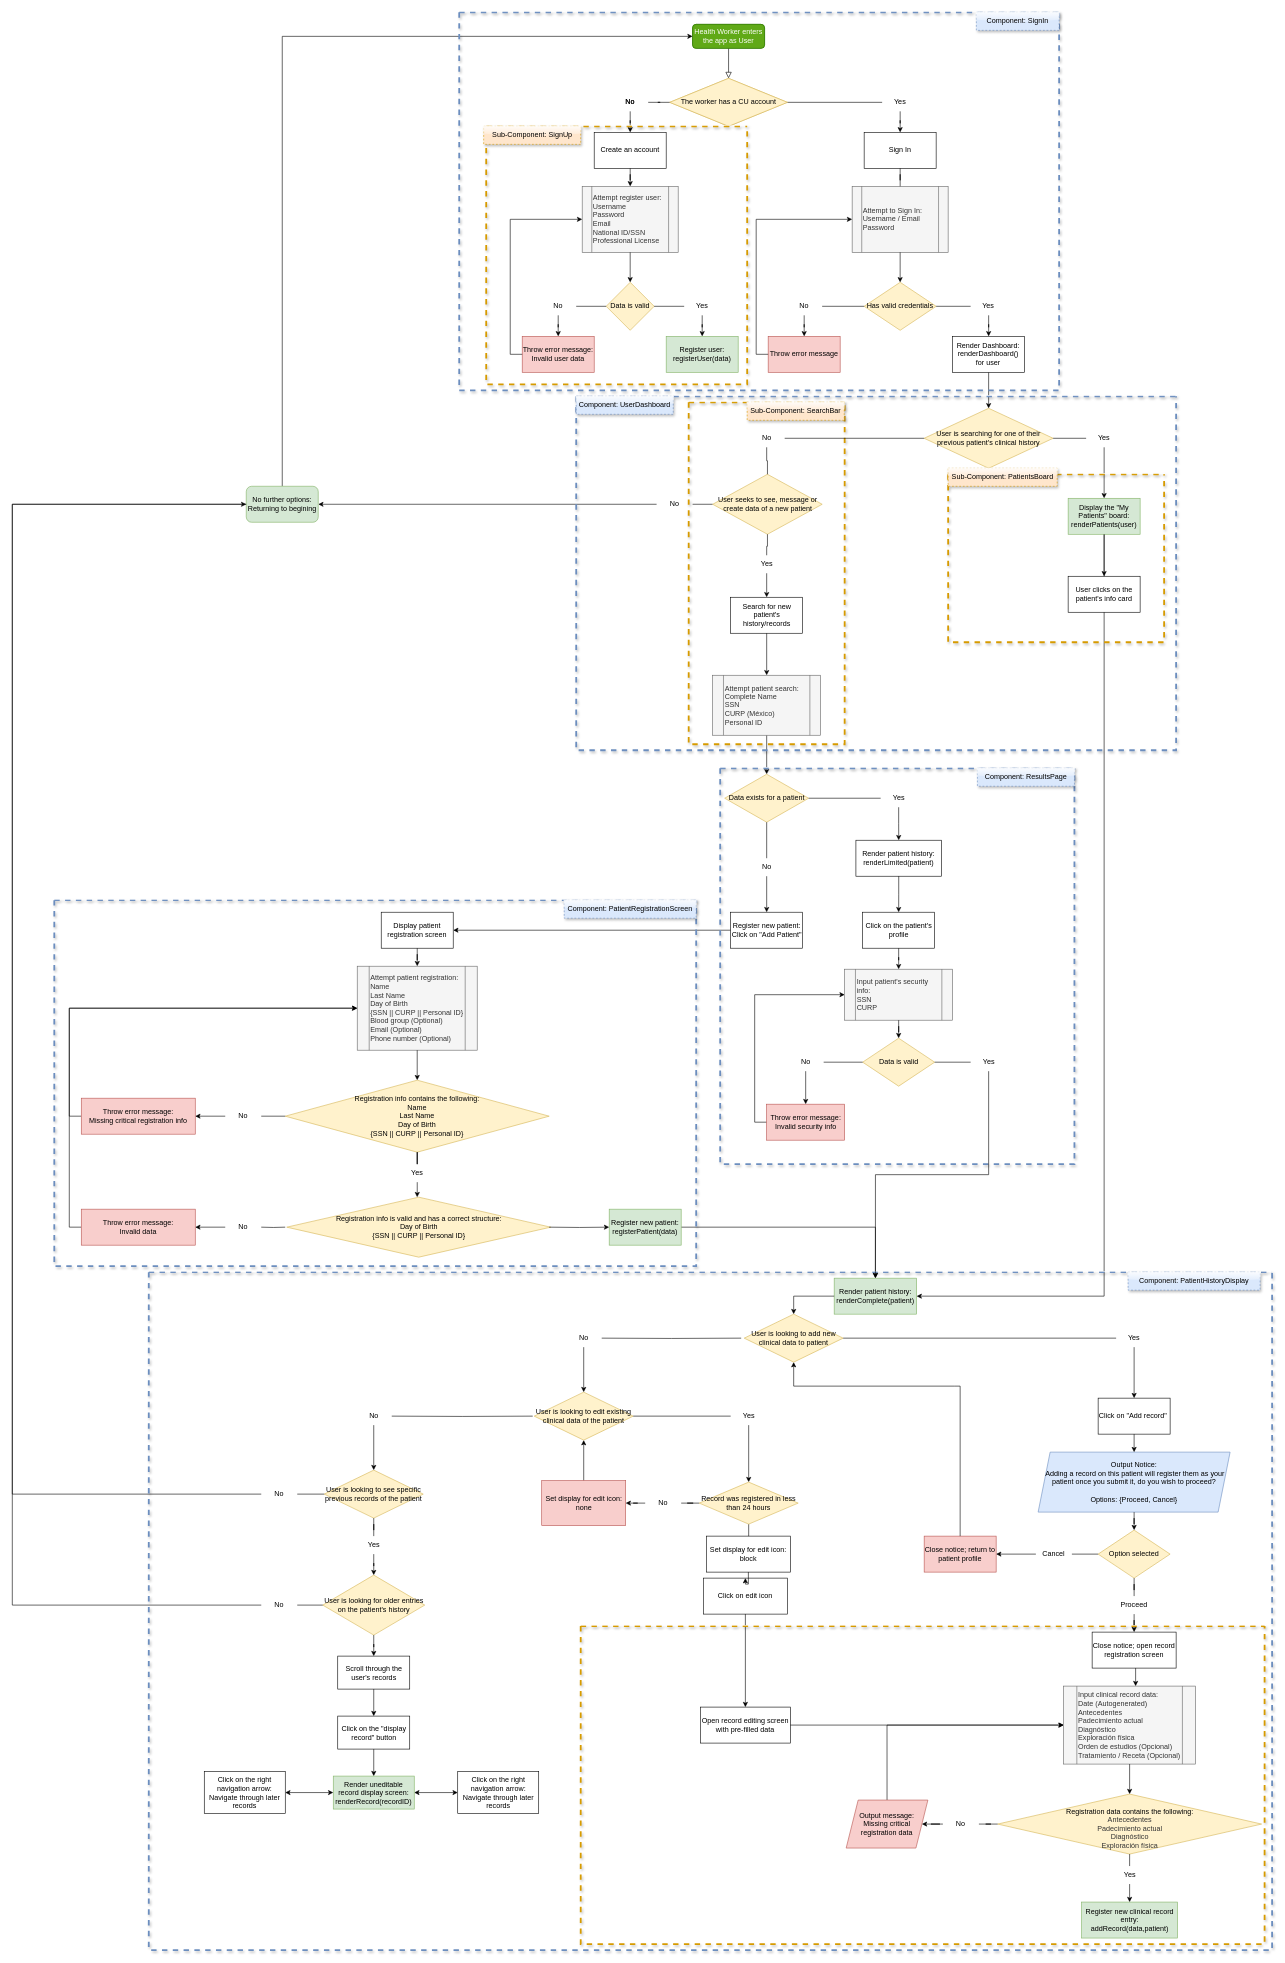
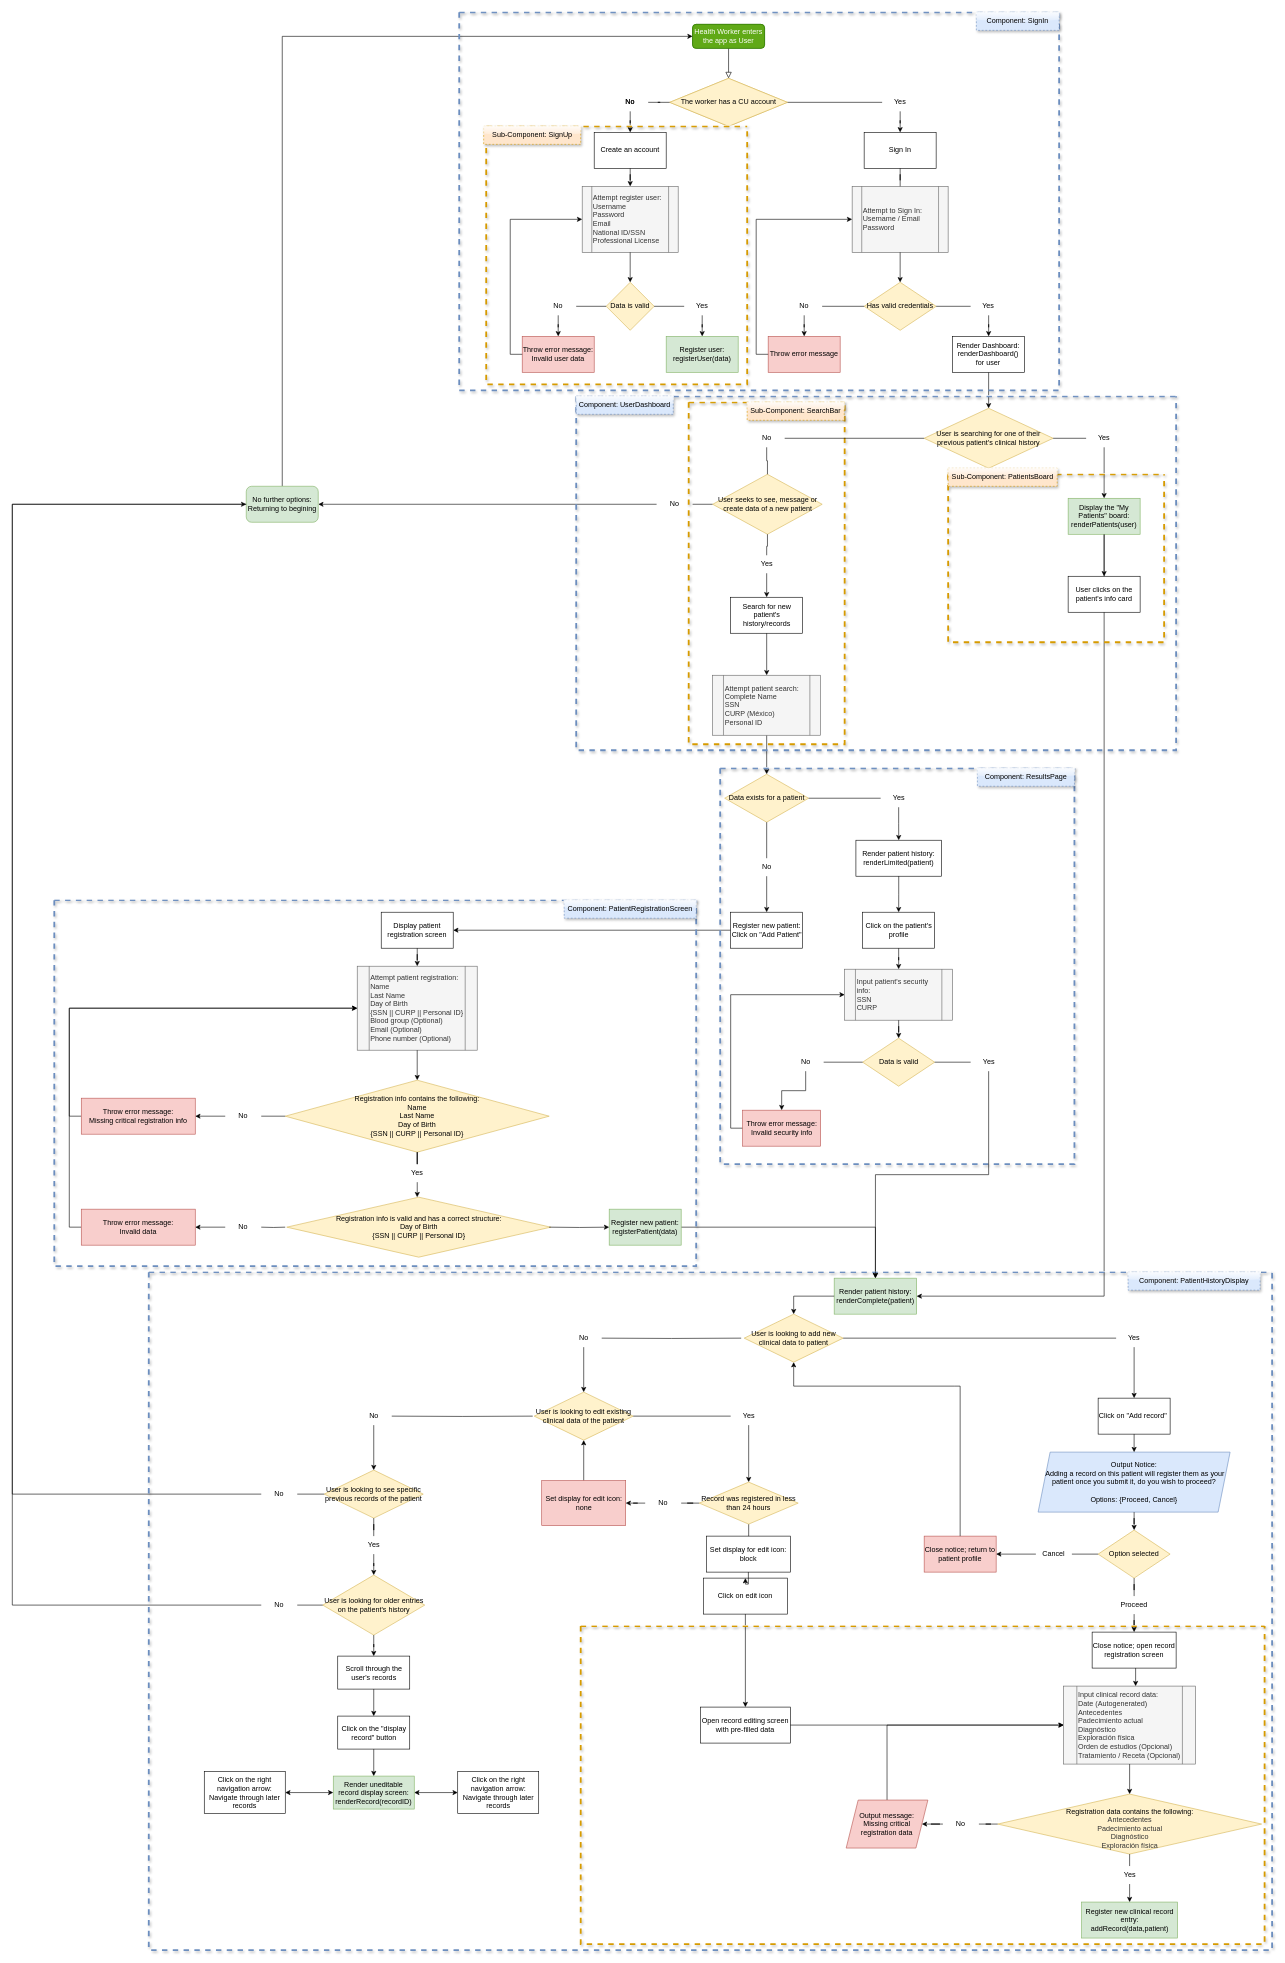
(806, 1122) -> (782, 1128)
